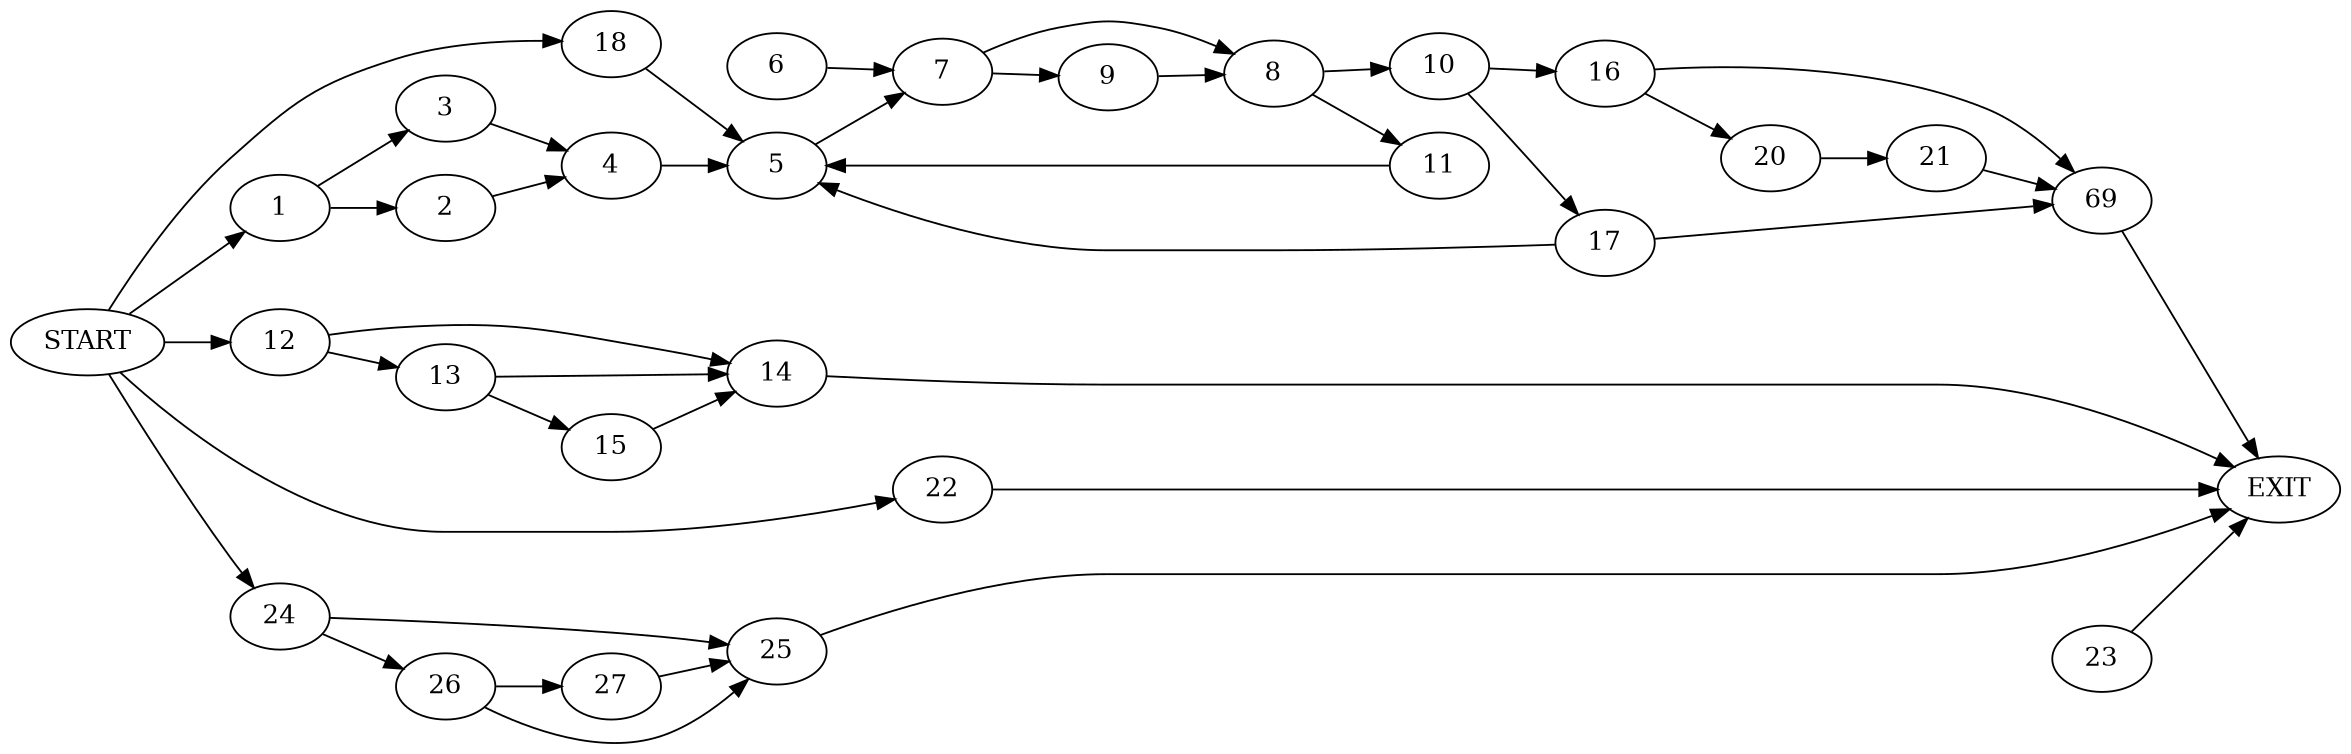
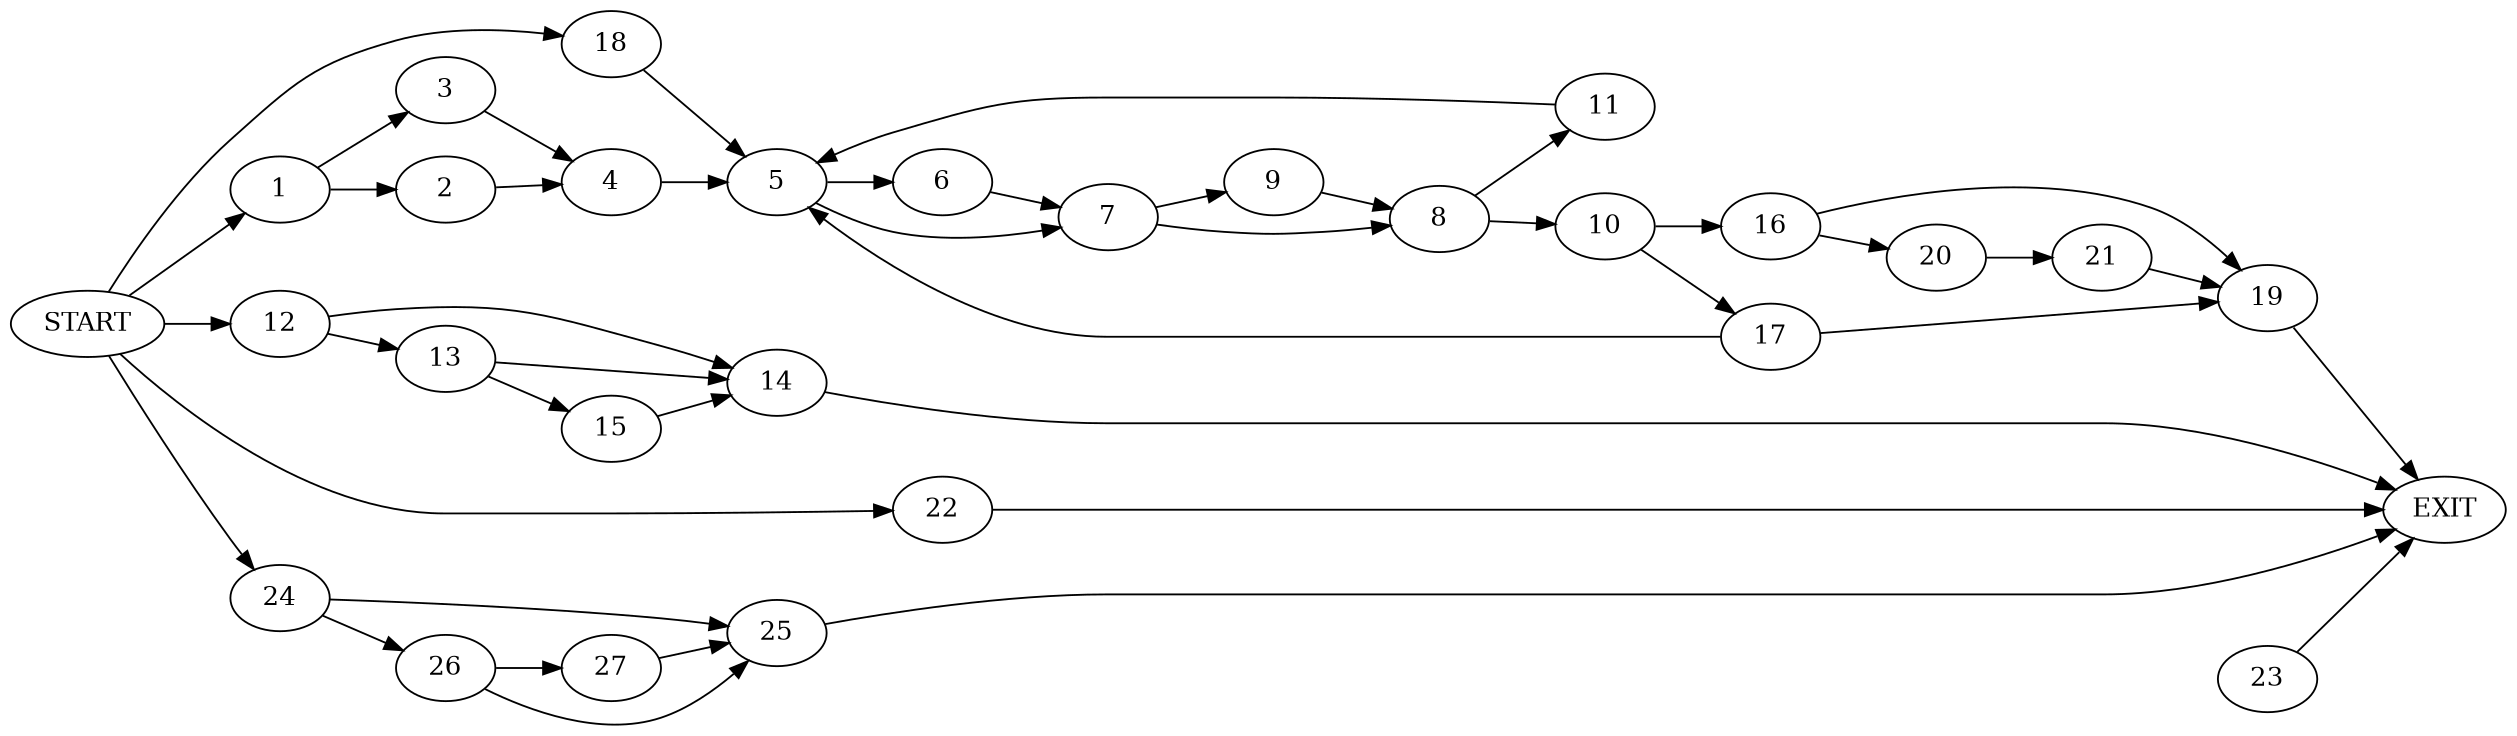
none -> (851, 182)
(2102, 201) -> (2268, 298)
